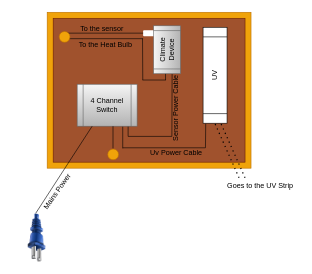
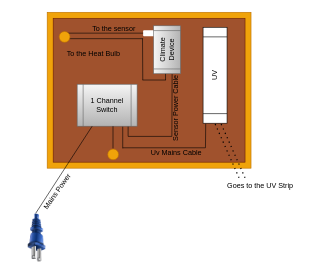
(102, 29) -> (114, 29)
(105, 45) -> (93, 54)
(107, 105) -> (107, 105)
(176, 153) -> (176, 153)
